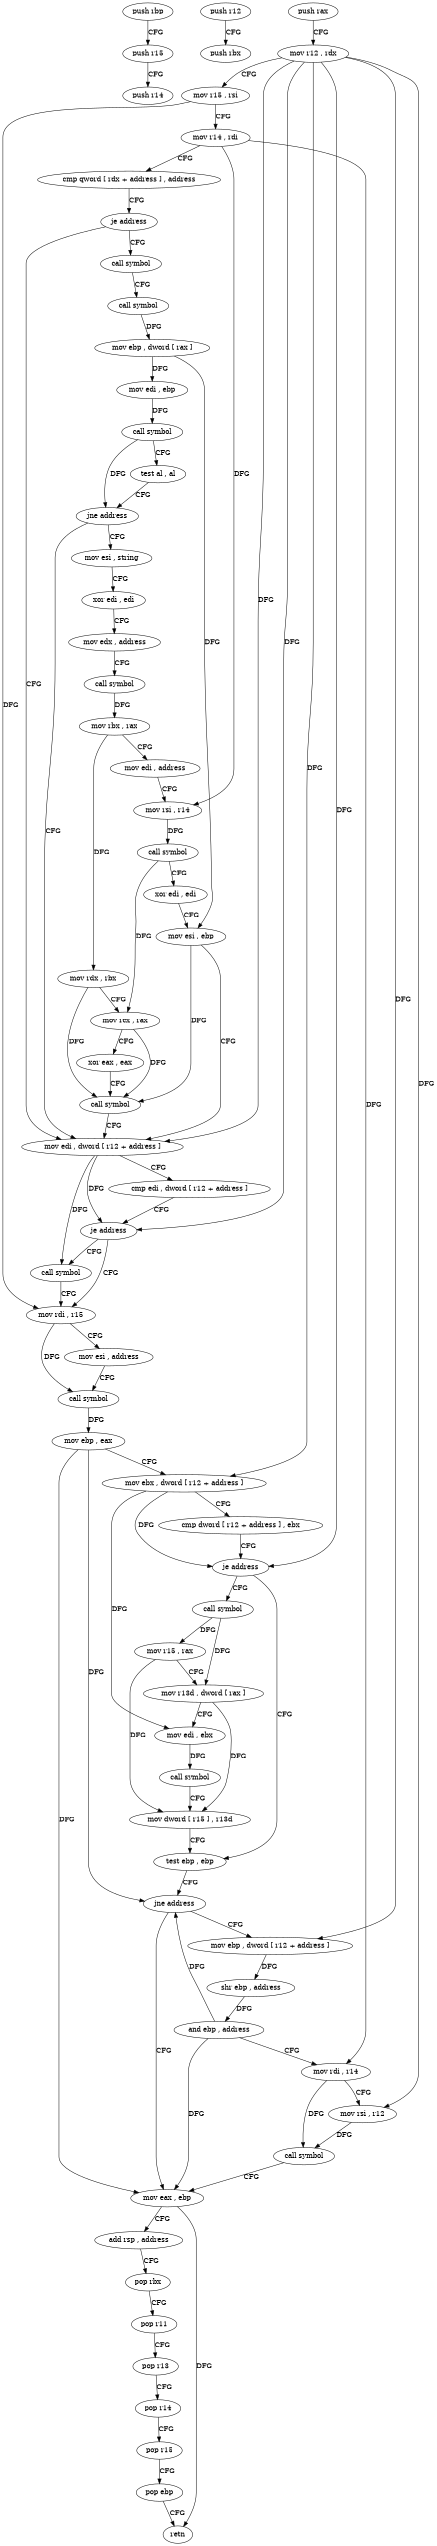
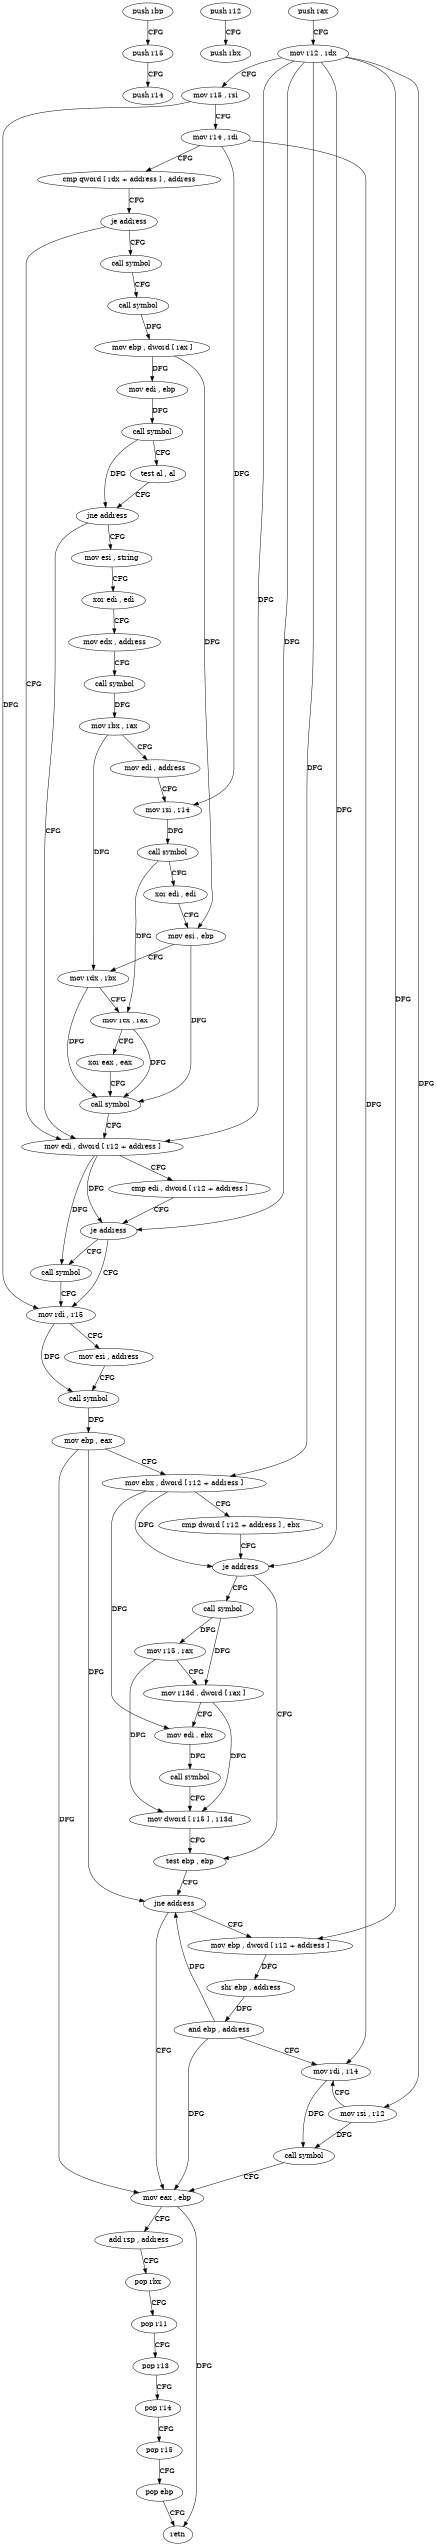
(220, 1062) -> (144, 957)
(352, 2090) -> (335, 2098)
